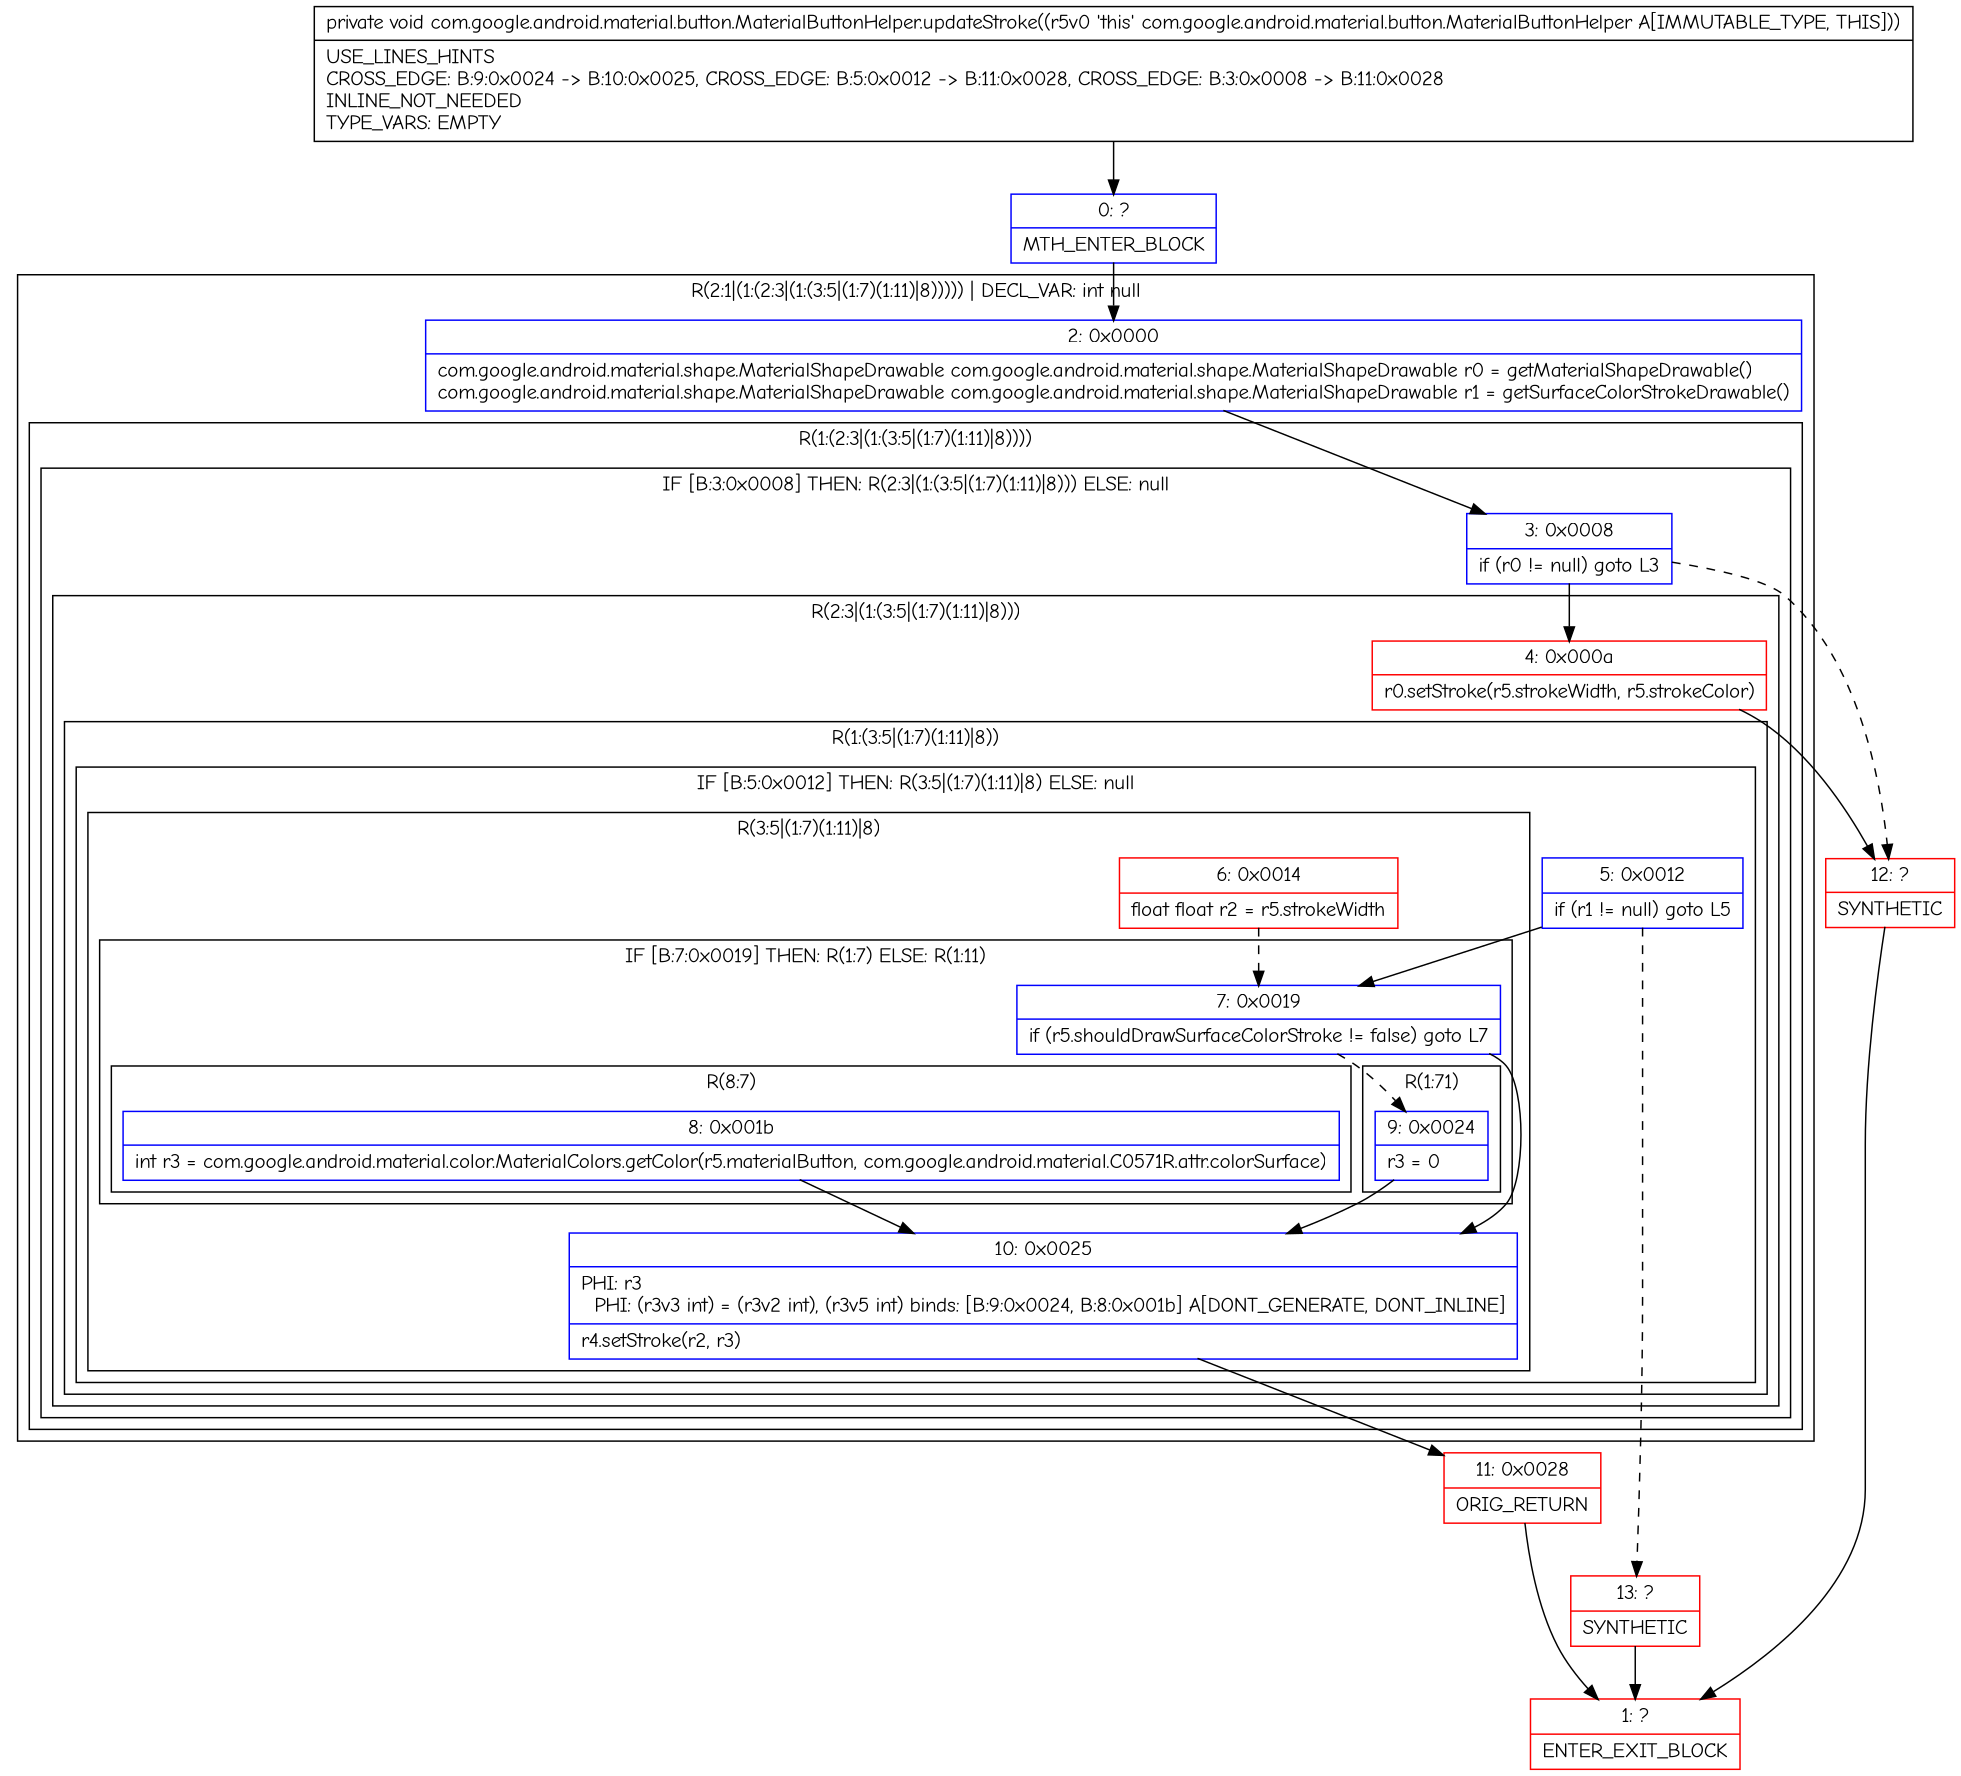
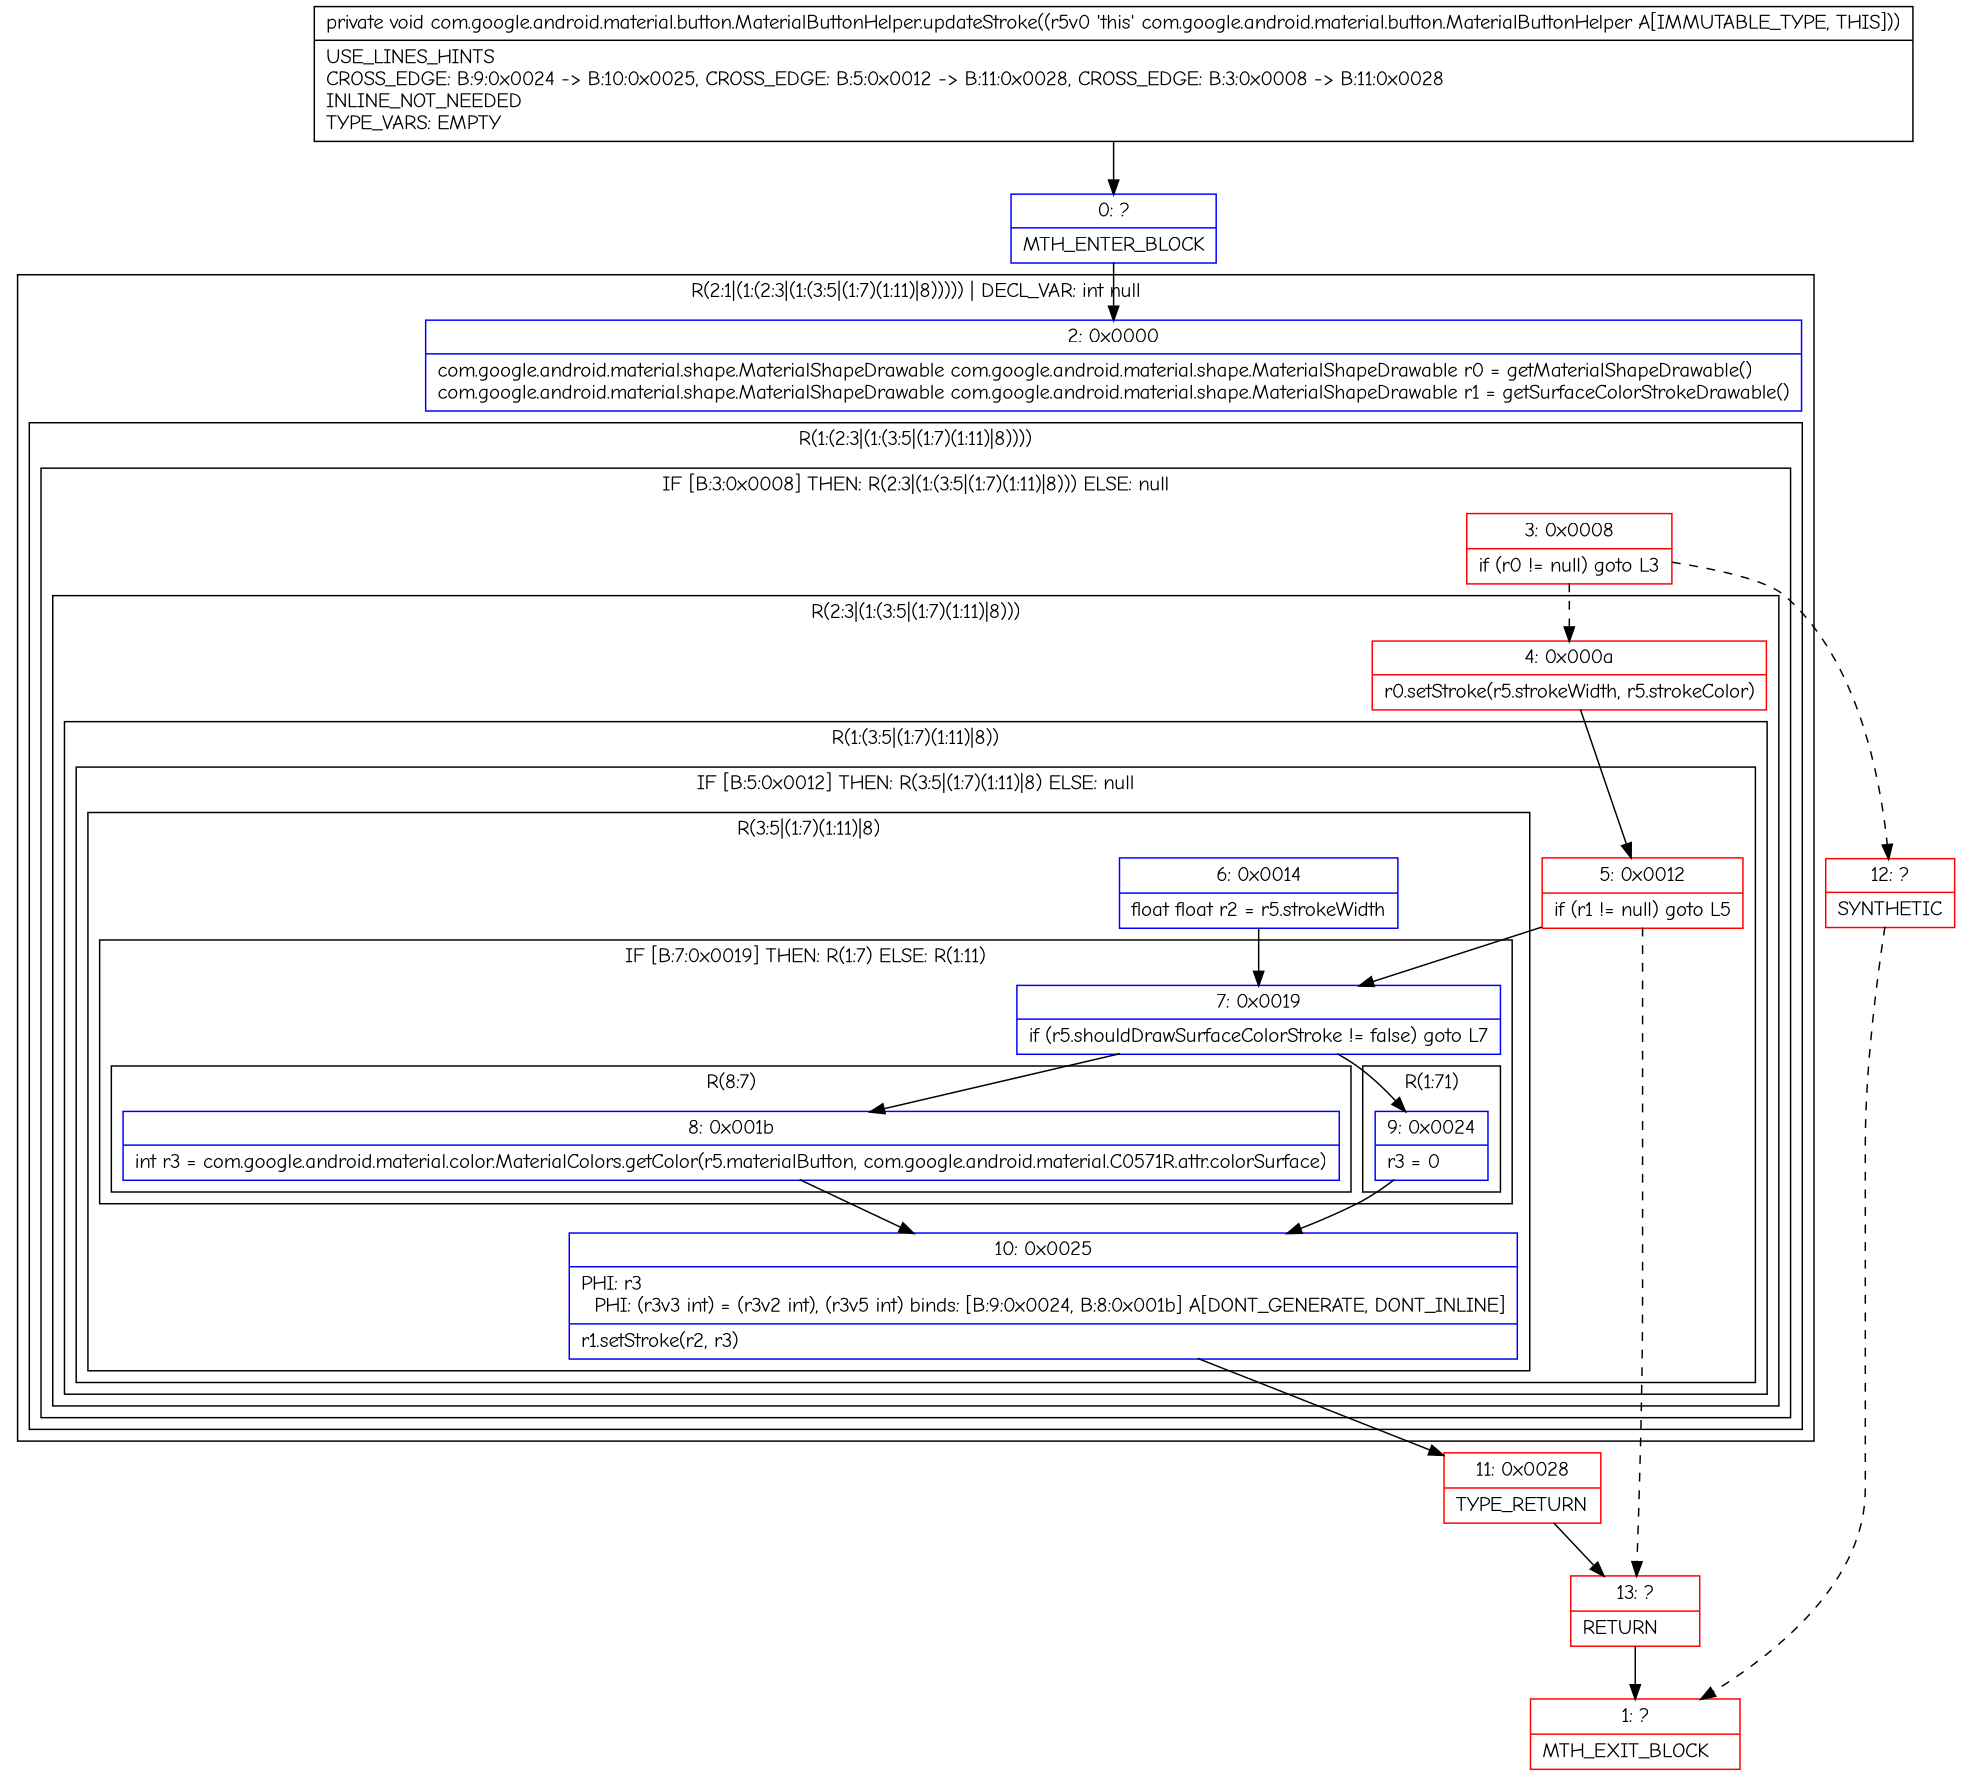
(1341, 457) -> none
(1569, 549) -> (1569, 549)
(1569, 605) -> (1569, 605)
(1825, 783) -> (1603, 777)
(1259, 893) -> (1259, 893)
(1643, 893) -> (1643, 893)
(1259, 949) -> (1259, 949)
(1373, 1079) -> (1373, 1079)
(1521, 1144) -> (1002, 1081)
(1865, 1340) -> (1865, 1340)
(661, 1341) -> (660, 1341)
(1522, 1505) -> (1522, 1505)
(1543, 1611) -> (1574, 1544)
(1635, 1628) -> (1621, 1628)
(1635, 1751) -> (1626, 1751)
